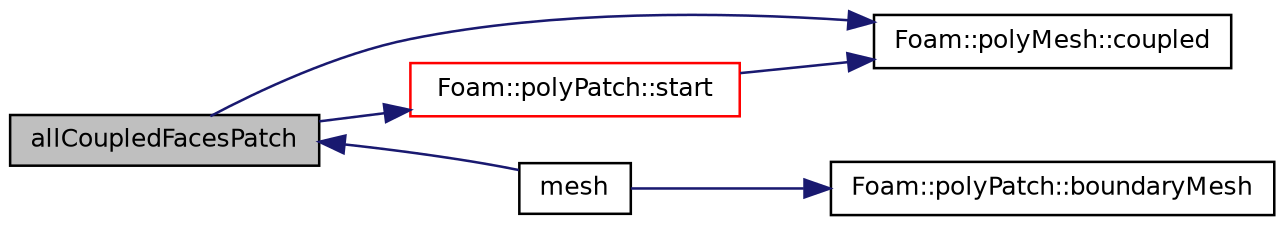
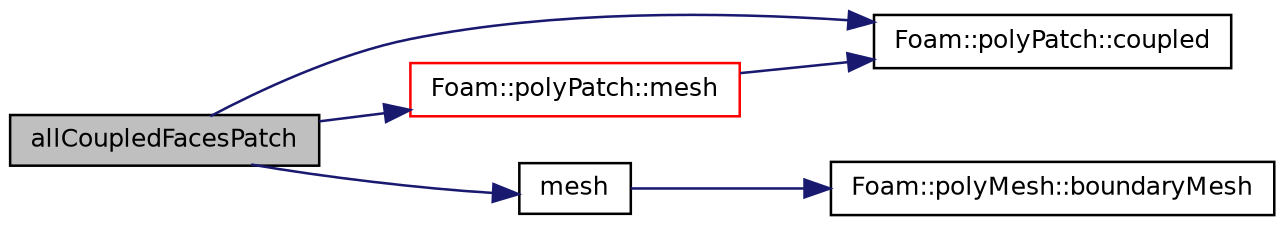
(1053, 42) -> (1053, 42)
(575, 90) -> (575, 90)
(432, 155) -> (371, 182)
(1053, 188) -> (1053, 188)
